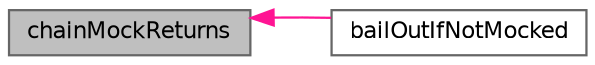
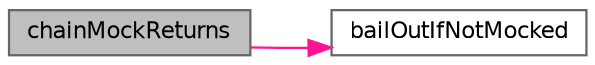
(303, 17) -> (280, 48)
